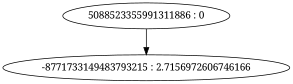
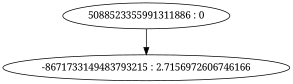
(146, 68) -> (146, 68)
